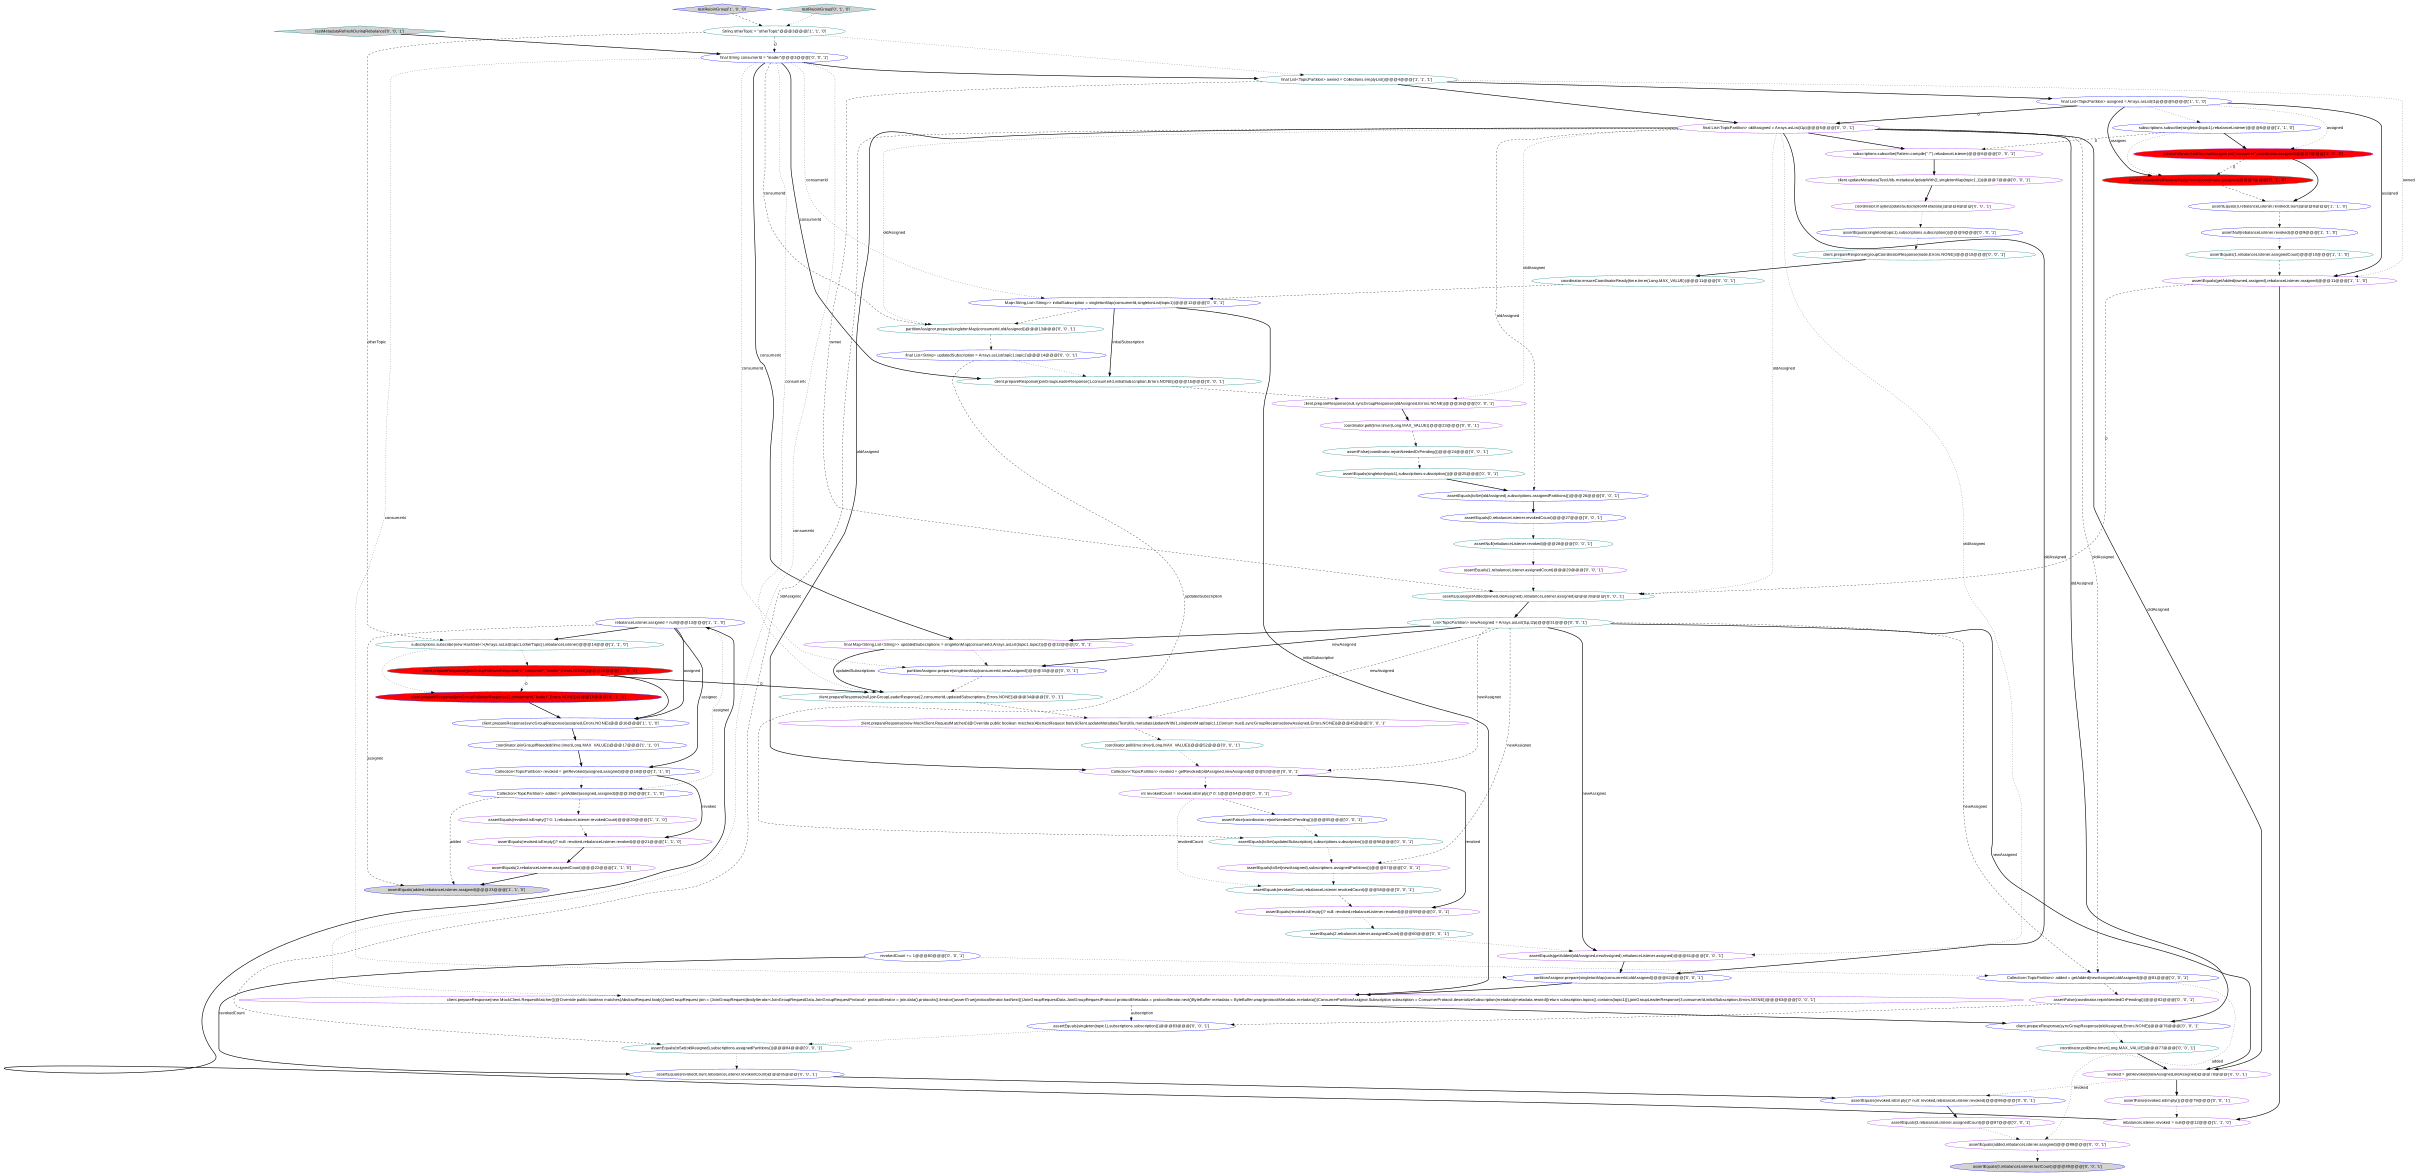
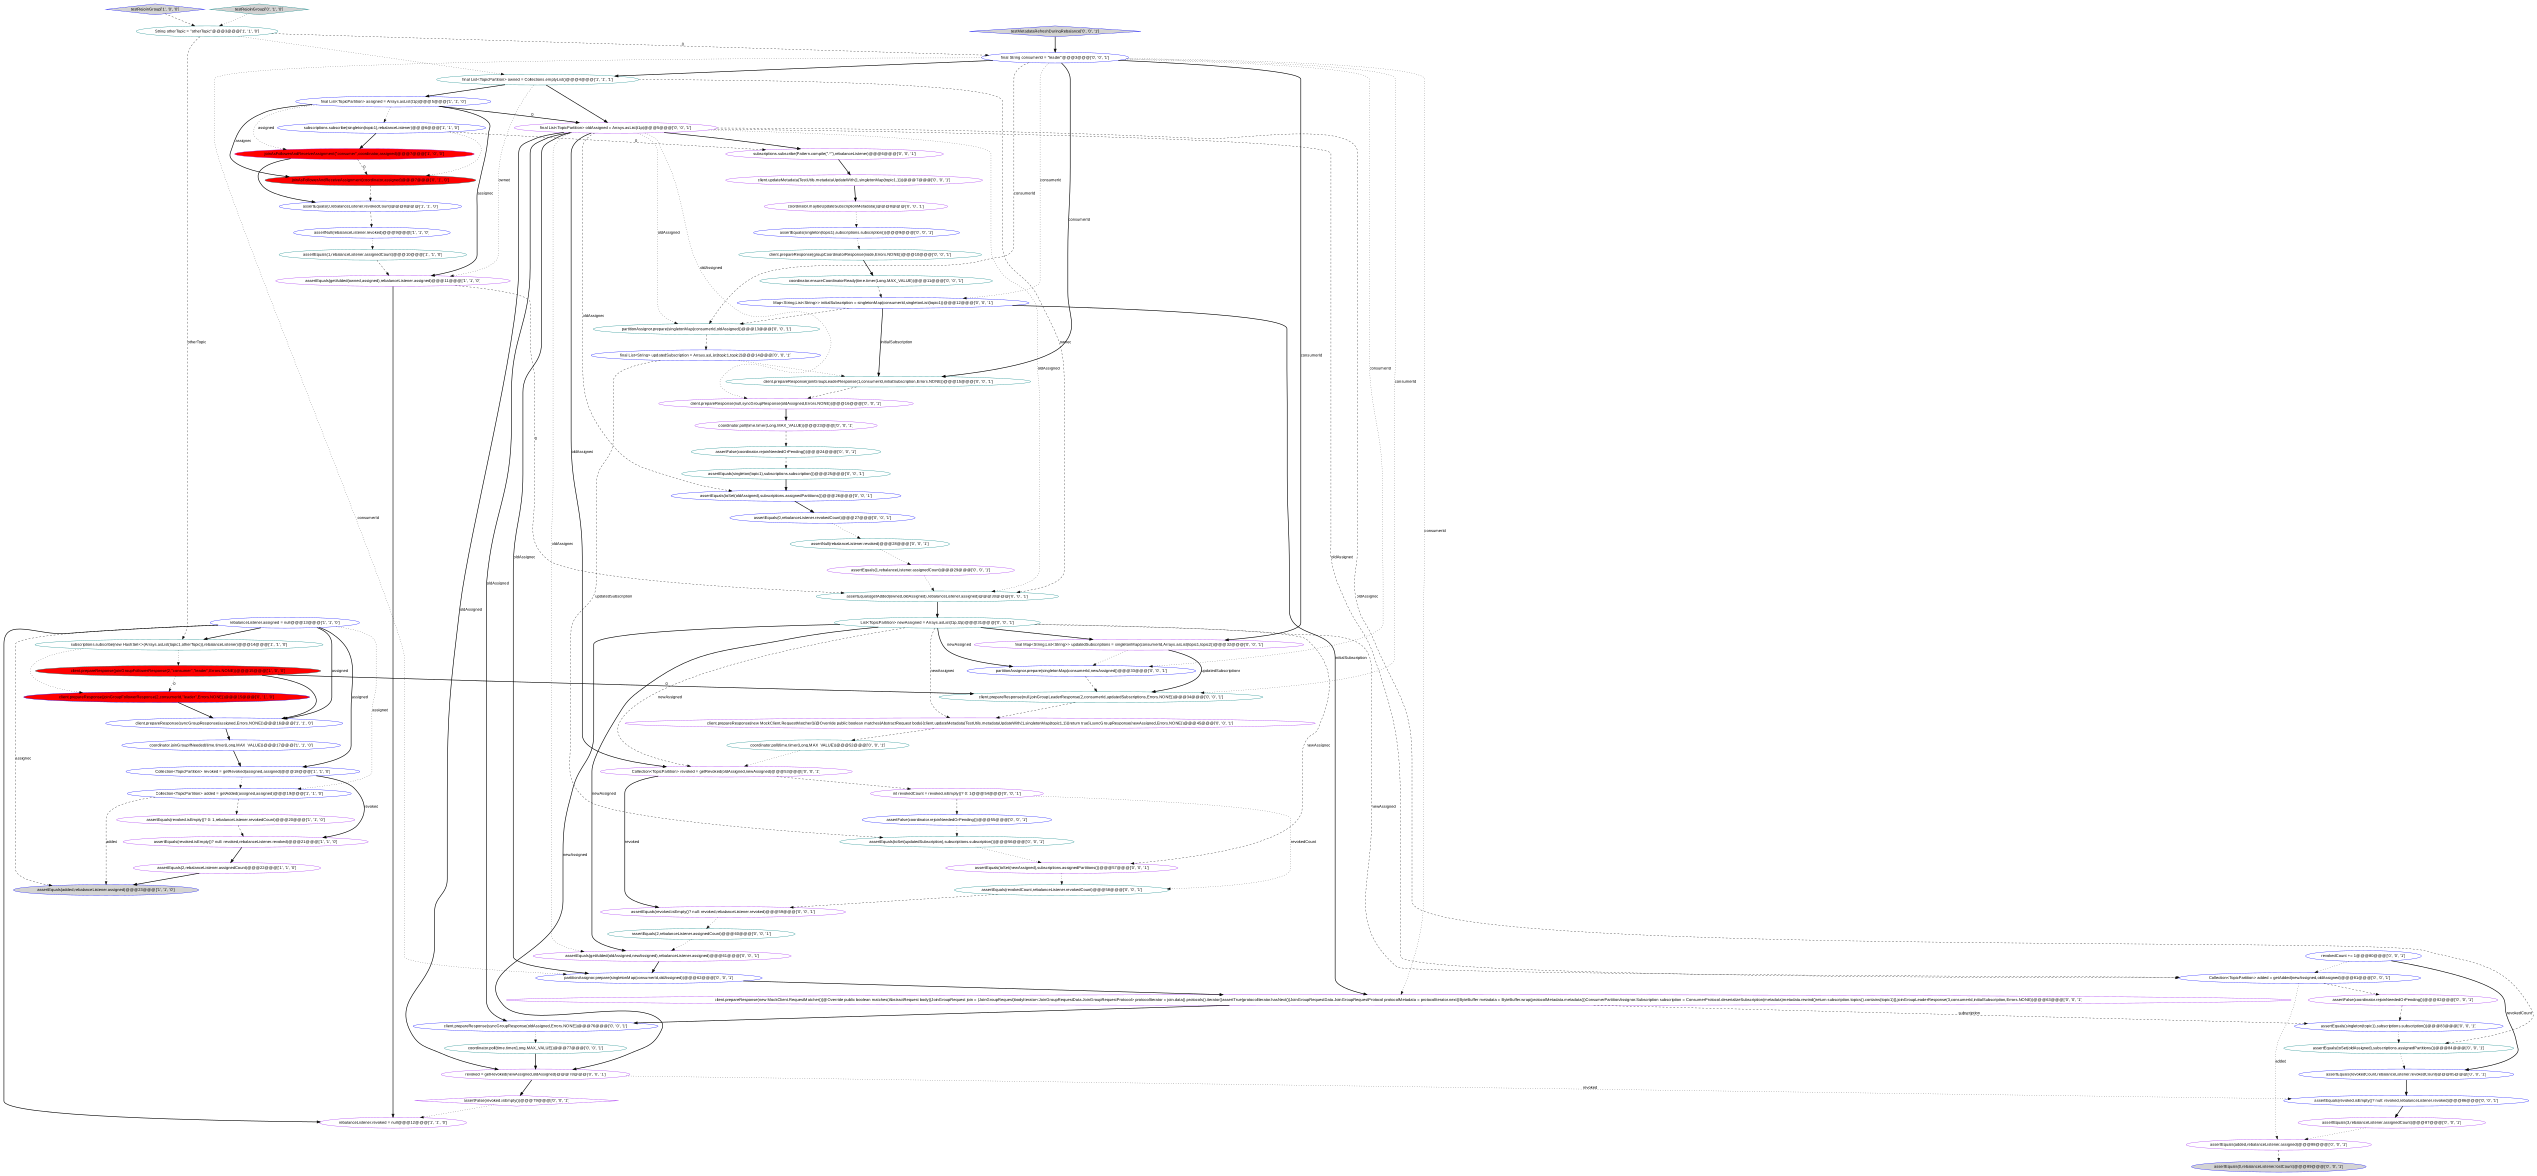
(360, 31) -> (1055, 31)
(540, 1077) -> (4, 918)
(2177, 1101) -> (517, 1101)
